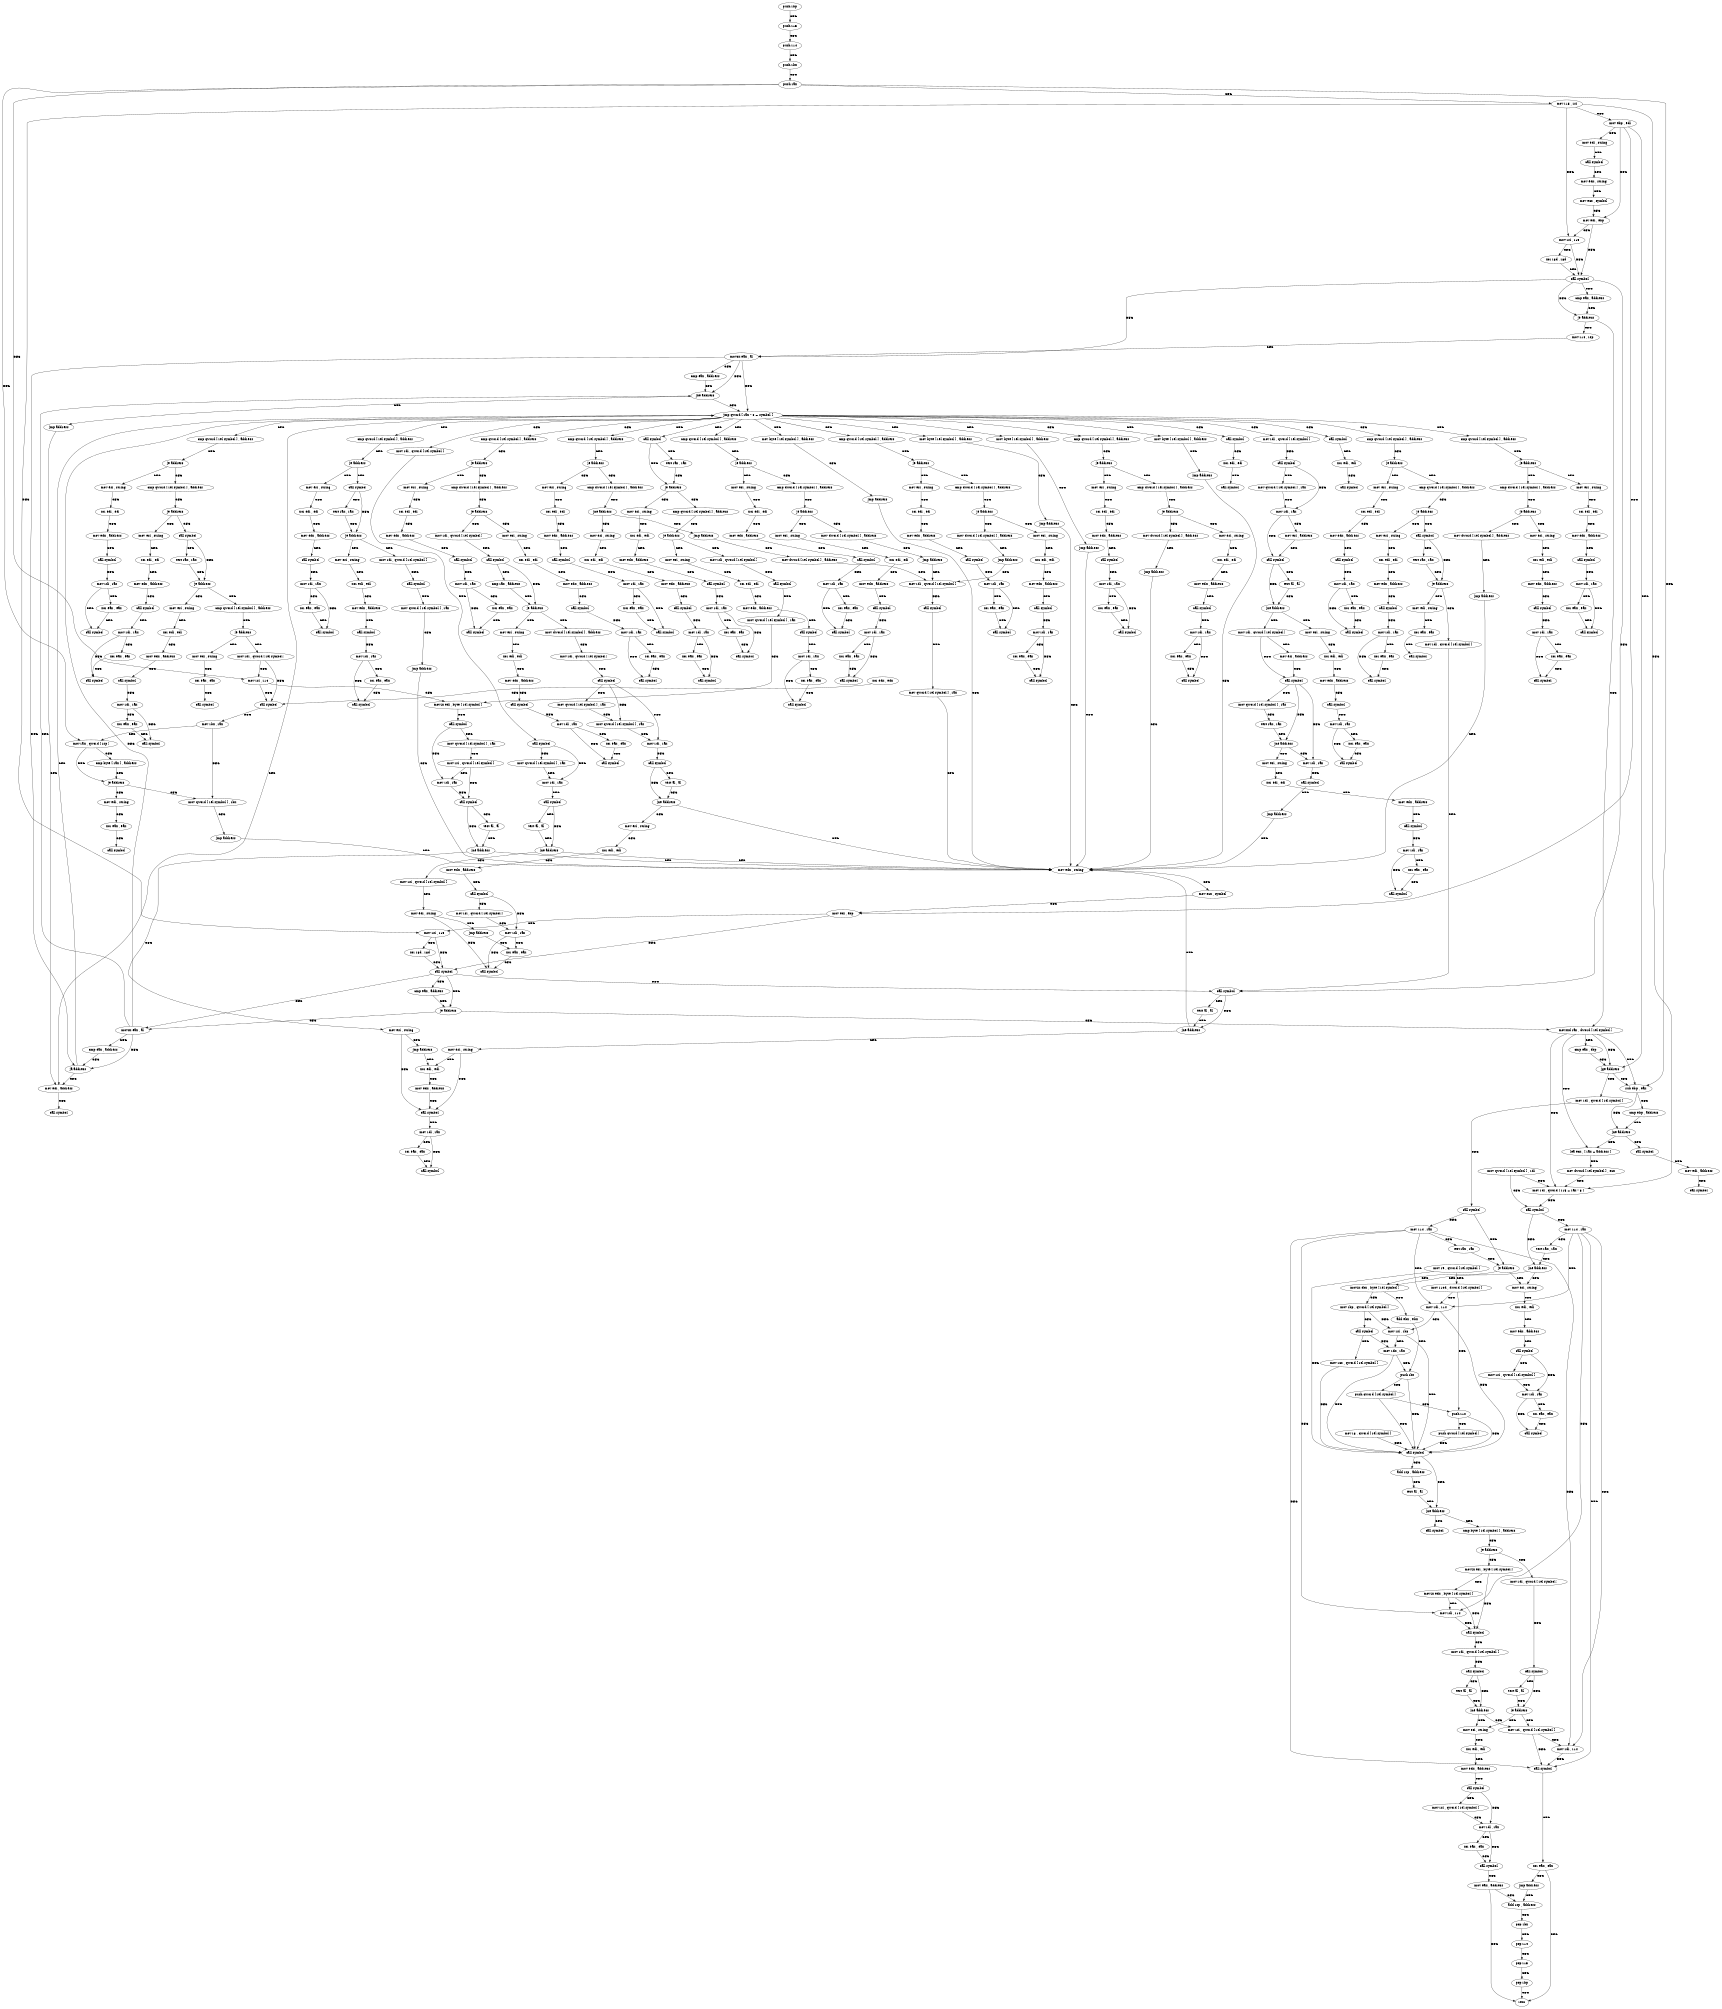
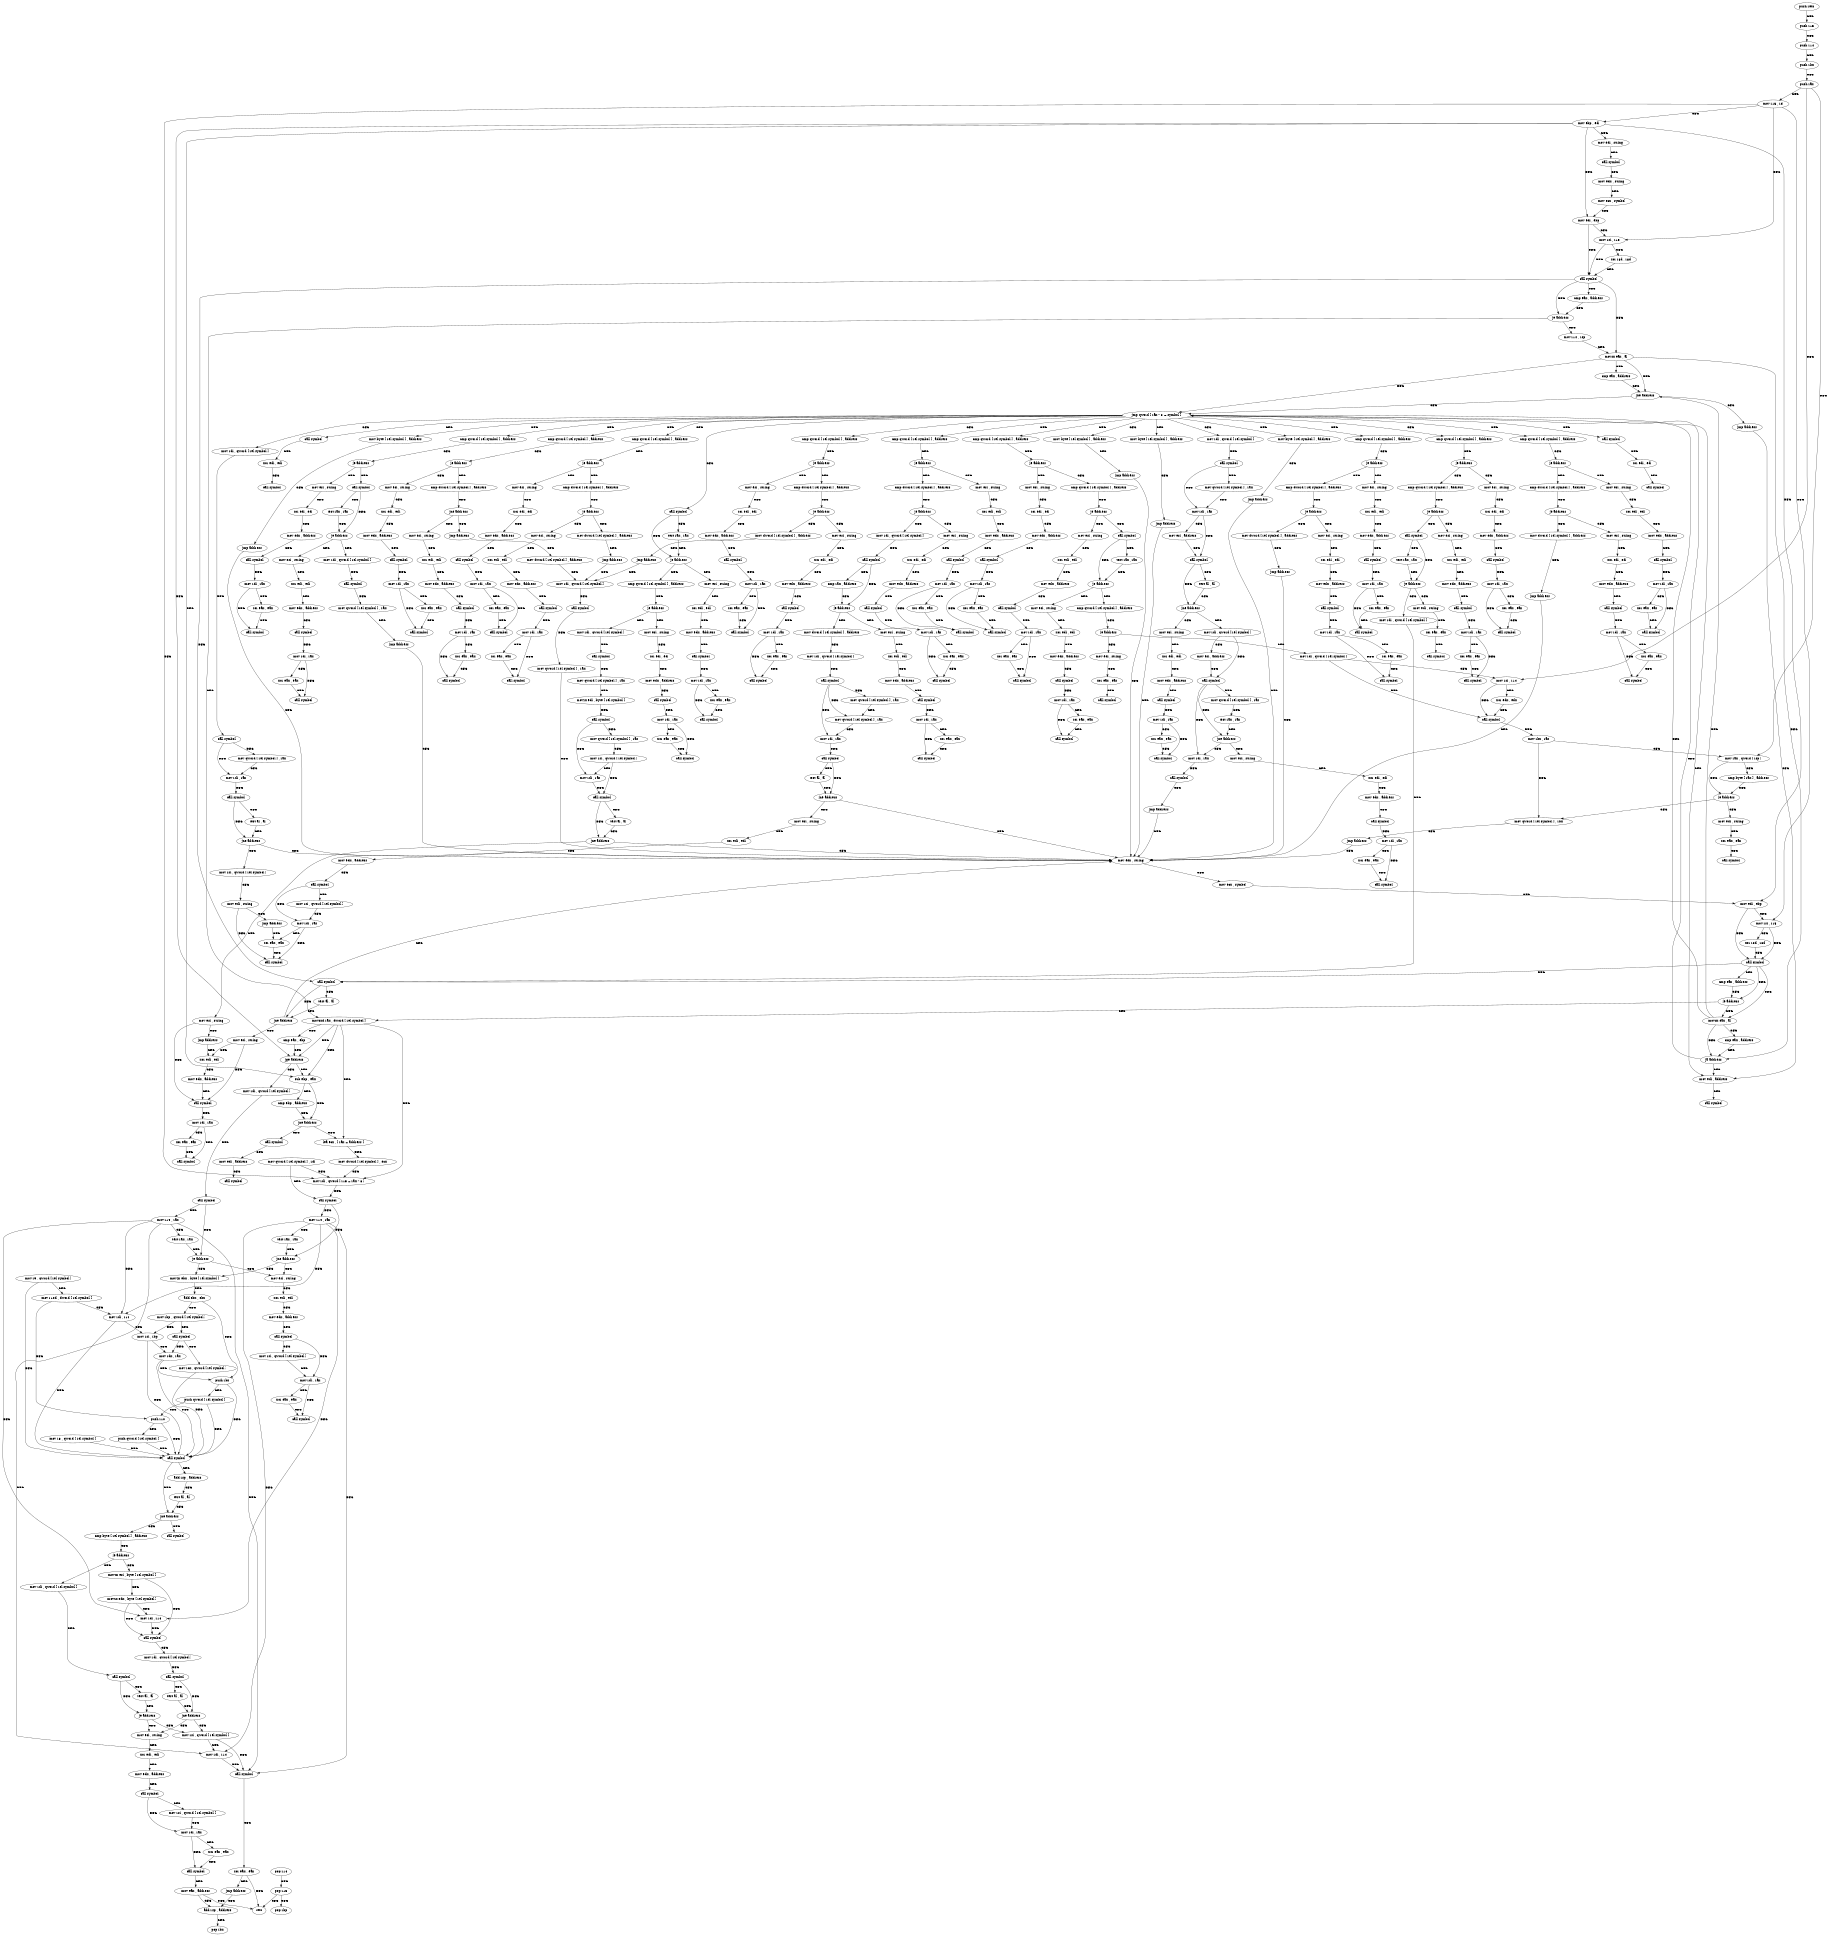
(790, 7) -> (1807, 7)
(1666, 165) -> (368, 132)
(356, 687) -> (1507, 690)
(1370, 1297) -> (189, 1307)
(1522, 1933) -> none
(1522, 1992) -> (271, 1900)
